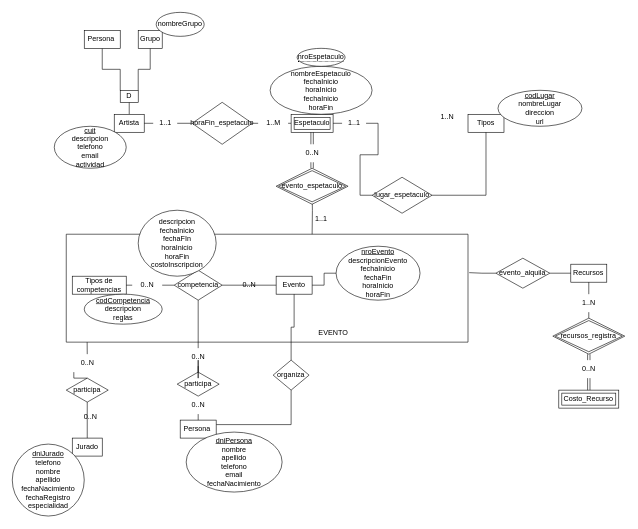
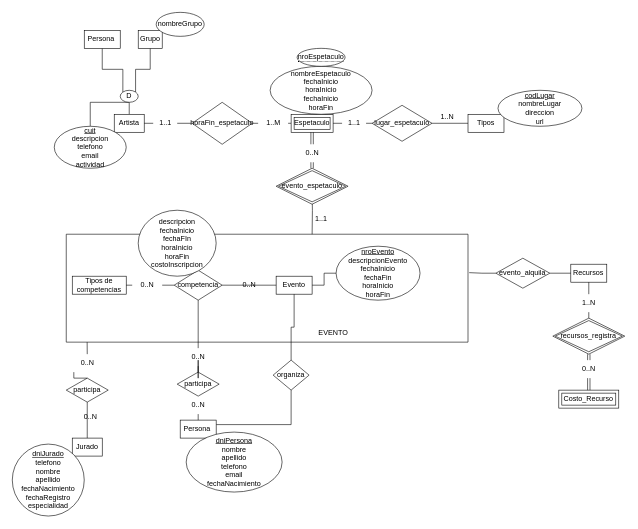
(129, 96) -> (129, 96)
(129, 103) -> (99, 102)
(402, 195) -> (402, 123)
(123, 309) -> none
